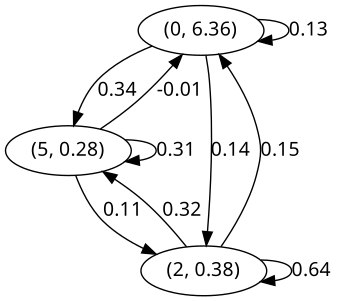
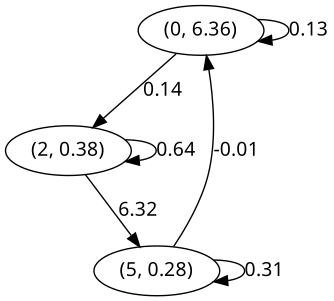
(108, 71) -> none
(260, 157) -> none
(182, 211) -> (138, 211)
(101, 220) -> none
